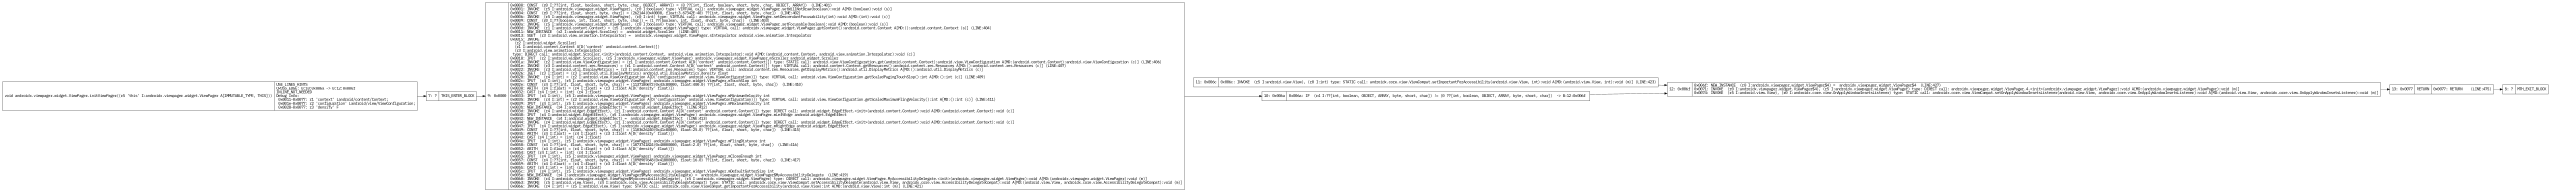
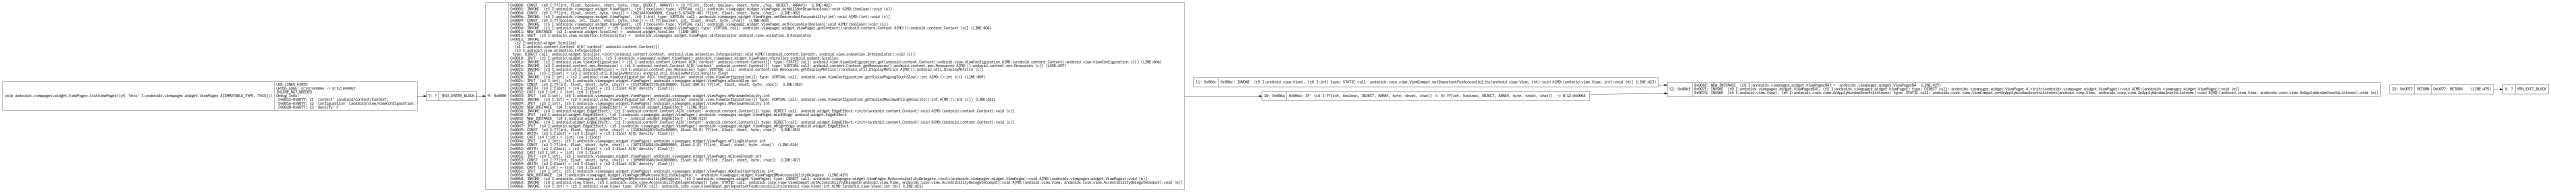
(2384, 89) -> none
